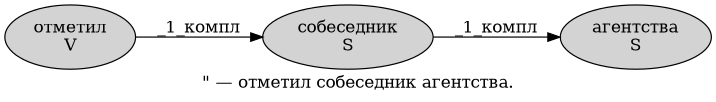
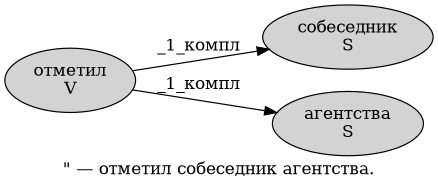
(491, 37) -> (199, 100)
